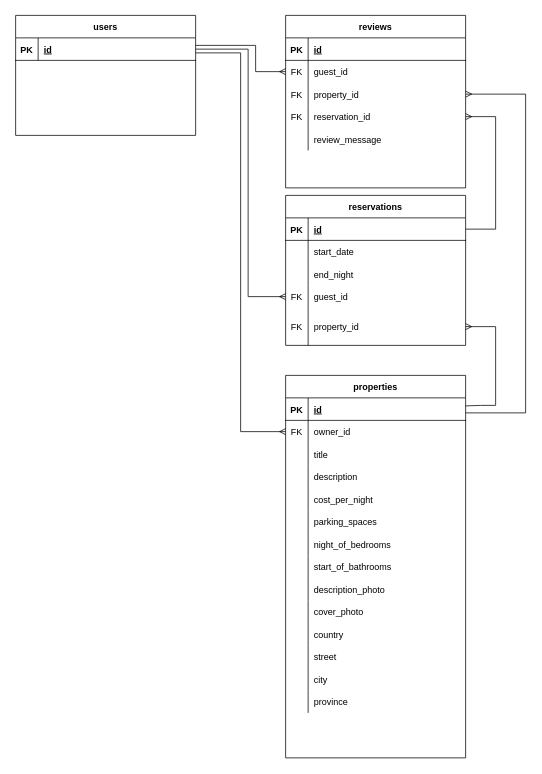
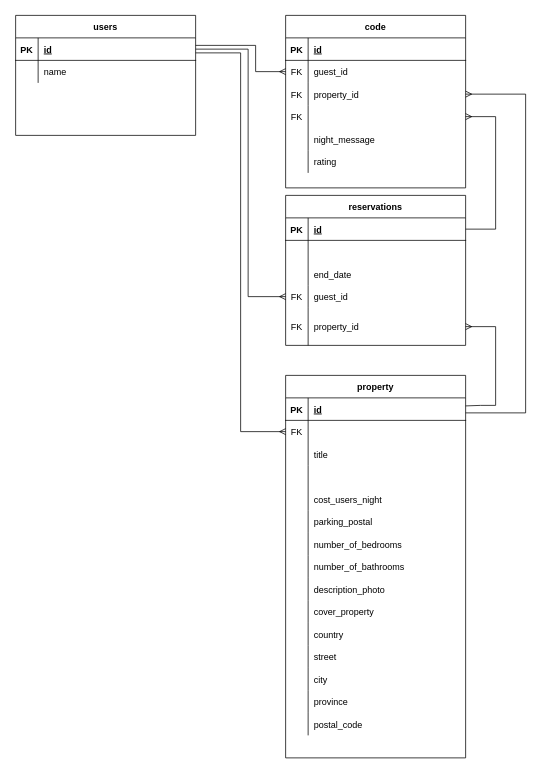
(375, 27) -> (375, 27)
none -> (117, 72)
(387, 117) -> none
(348, 140) -> (345, 140)
none -> (387, 162)
(387, 252) -> none
(335, 275) -> (334, 275)
(375, 387) -> (375, 387)
(387, 432) -> none
(387, 477) -> none
(348, 500) -> (353, 500)
(348, 522) -> (346, 522)
(355, 545) -> (359, 545)
(359, 567) -> (361, 567)
(341, 612) -> (349, 612)
none -> (387, 724)
